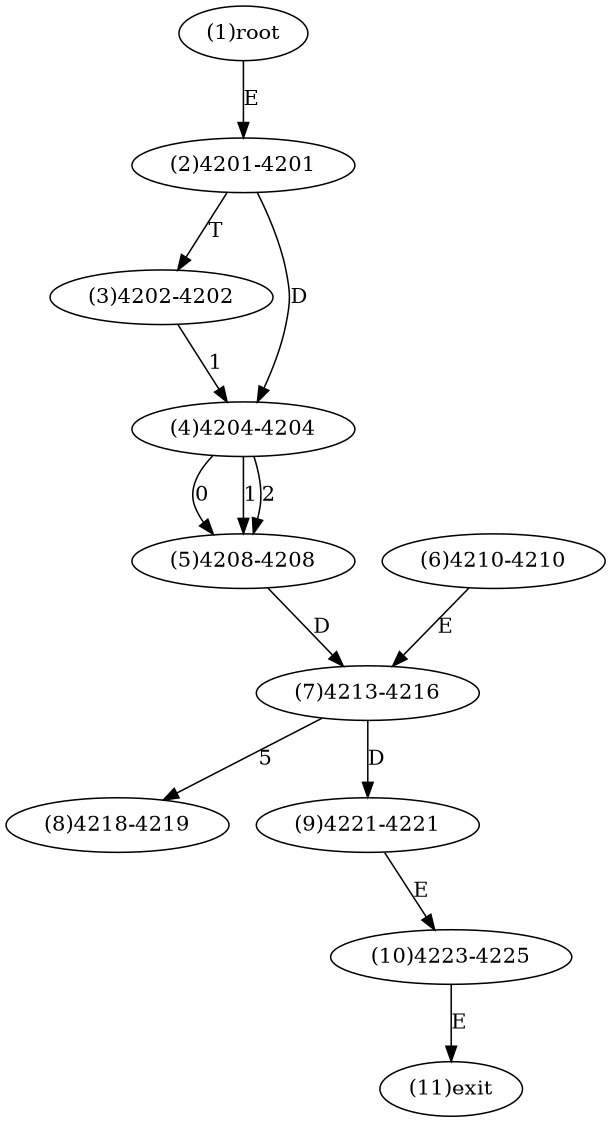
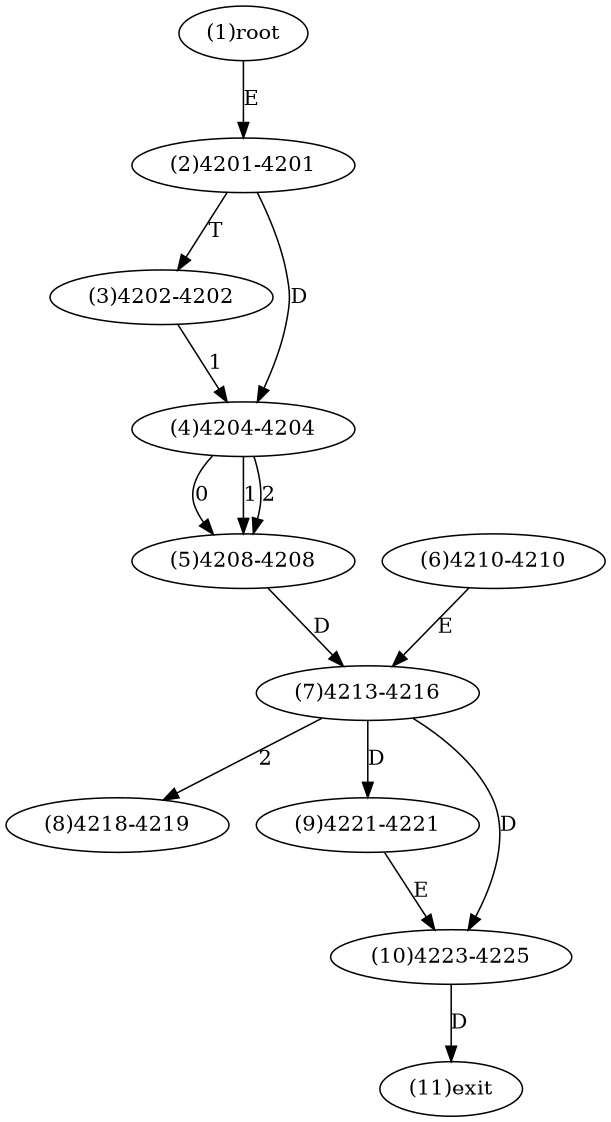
(266, 759) -> (266, 759)
none -> (494, 803)
(460, 1023) -> (460, 1023)
